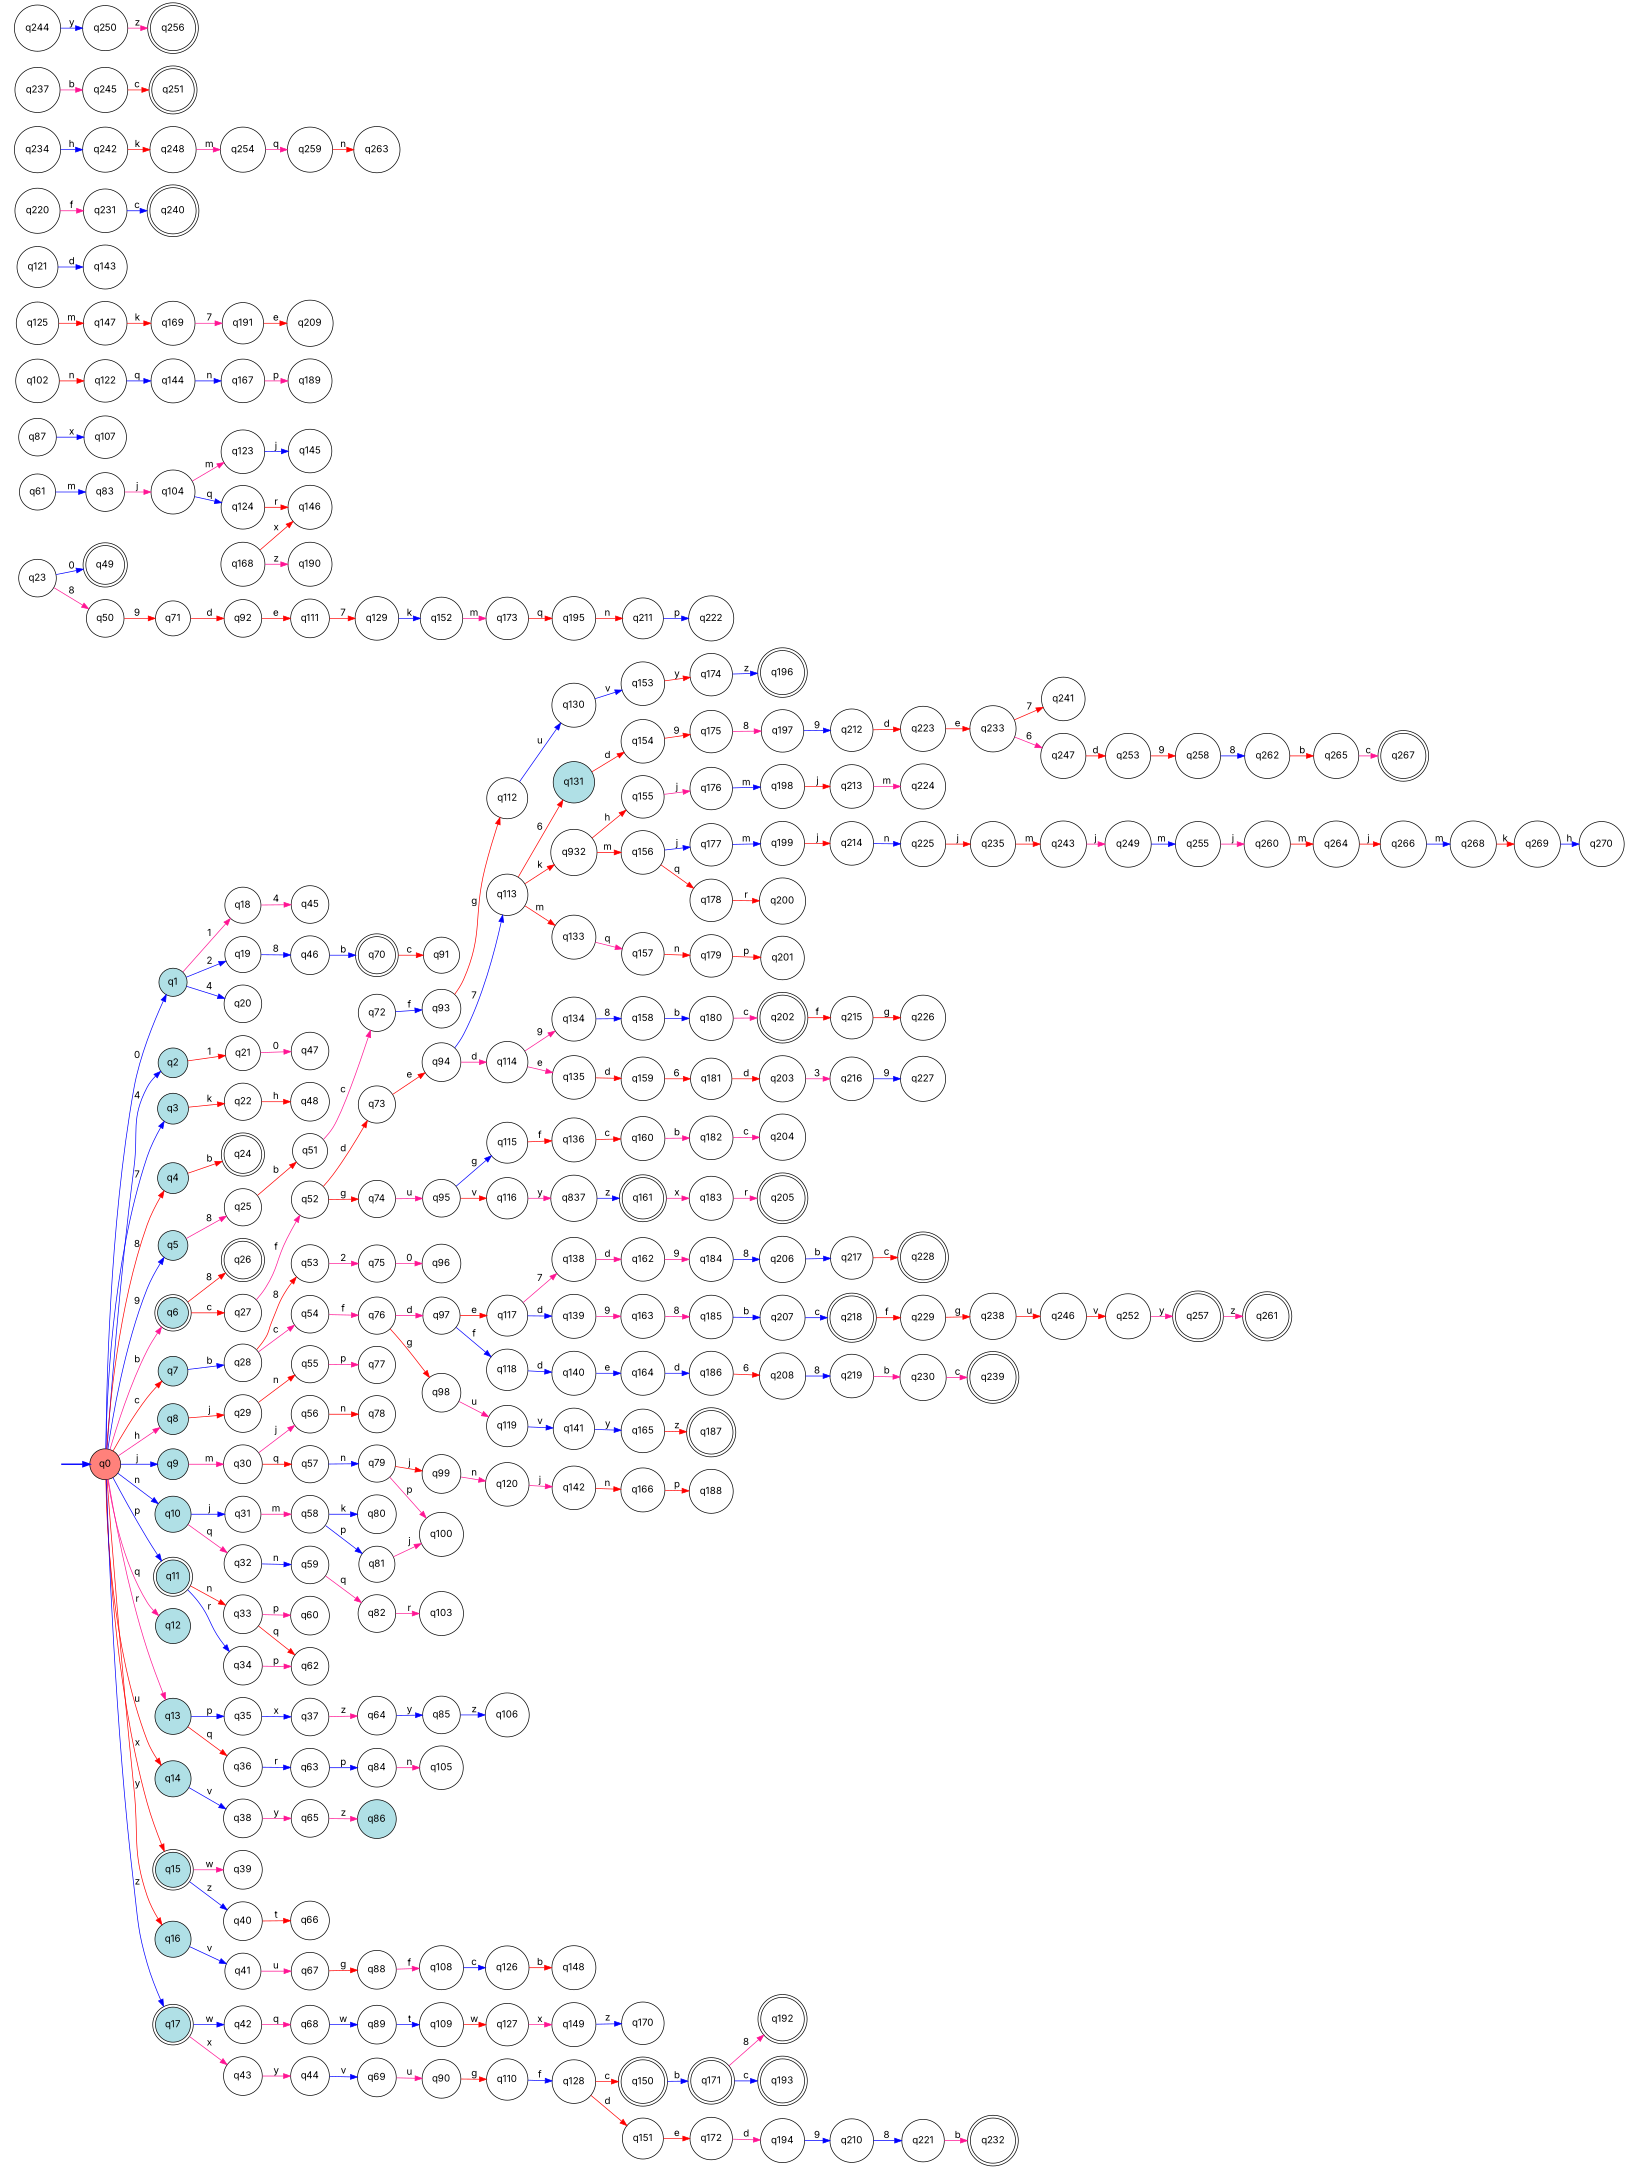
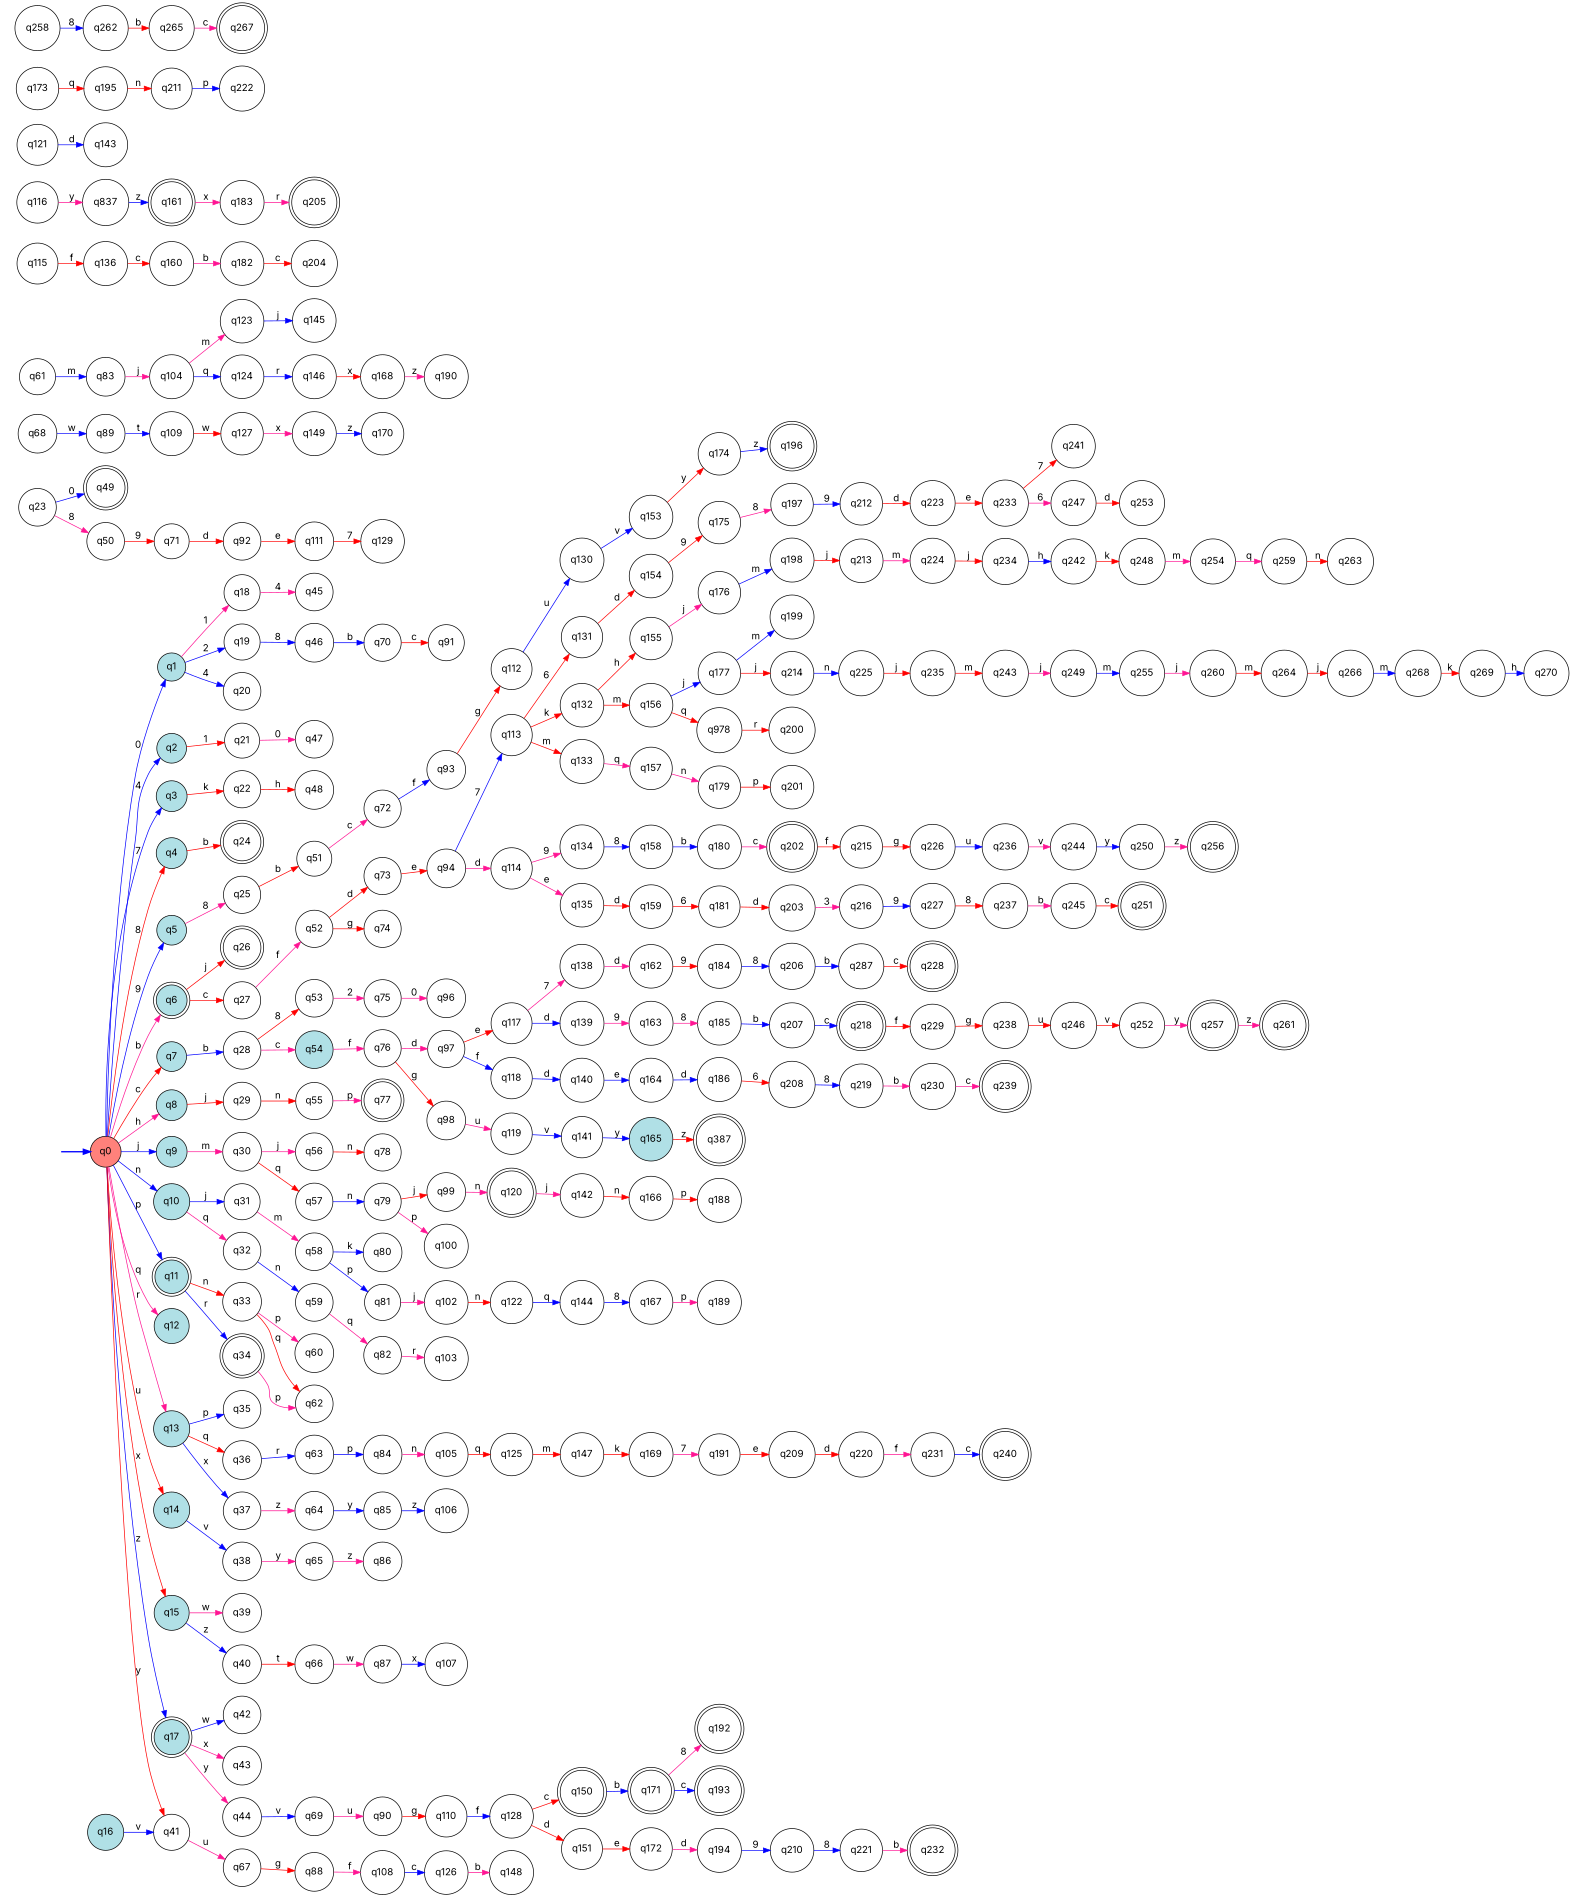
(210, 376) -> (617, 1297)
(273, 507) -> (274, 377)
(274, 538) -> (345, 377)
none -> (965, 561)
(441, 618) -> none
(1160, 756) -> none
(574, 782) -> (582, 637)
(814, 843) -> (752, 673)
none -> (1005, 847)
(574, 852) -> (582, 705)
(711, 900) -> (719, 730)
none -> (965, 906)
(377, 955) -> (383, 643)
(673, 955) -> (682, 777)
(743, 1138) -> (274, 264)
(441, 1198) -> none
(852, 1258) -> (861, 966)
(673, 1259) -> (681, 966)
(210, 1278) -> (206, 967)
(310, 1314) -> (314, 1050)
(377, 1365) -> (383, 1100)
(643, 1431) -> (651, 1139)
(711, 1432) -> (719, 1140)
none -> (476, 1454)
none -> (823, 1454)
(507, 1484) -> (512, 1193)
(404, 1552) -> (409, 1302)
none -> (345, 1664)
(243, 1666) -> (242, 1356)
(273, 1717) -> (202, 1468)
(131, 1756) -> (122, 1490)
(377, 1819) -> (383, 1561)
(173, 1870) -> (172, 1613)
(537, 1968) -> (475, 1873)
(273, 2025) -> none
(273, 2076) -> (204, 1776)
